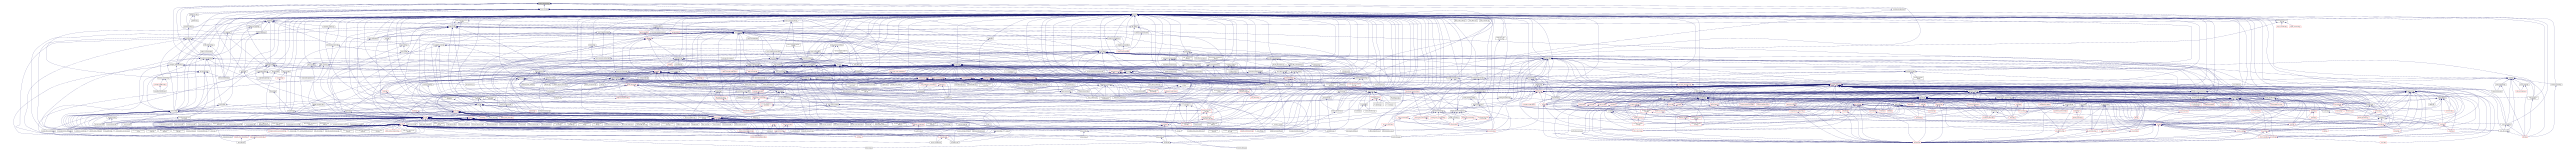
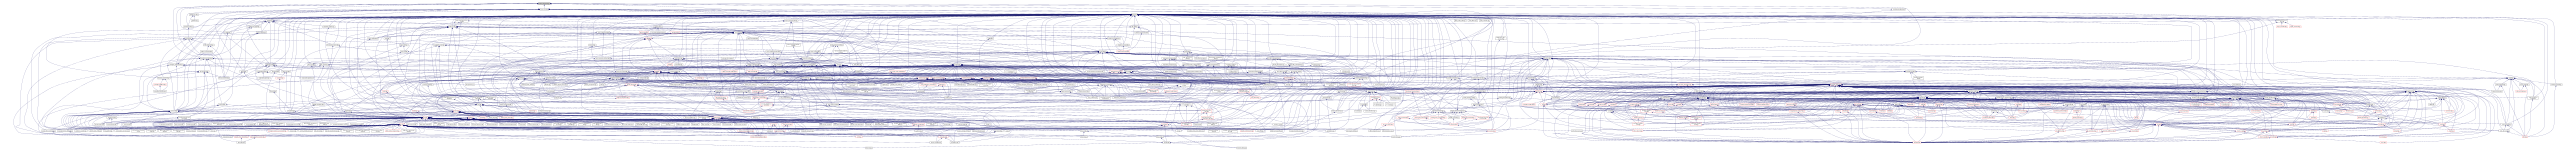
(812, 124) -> none
